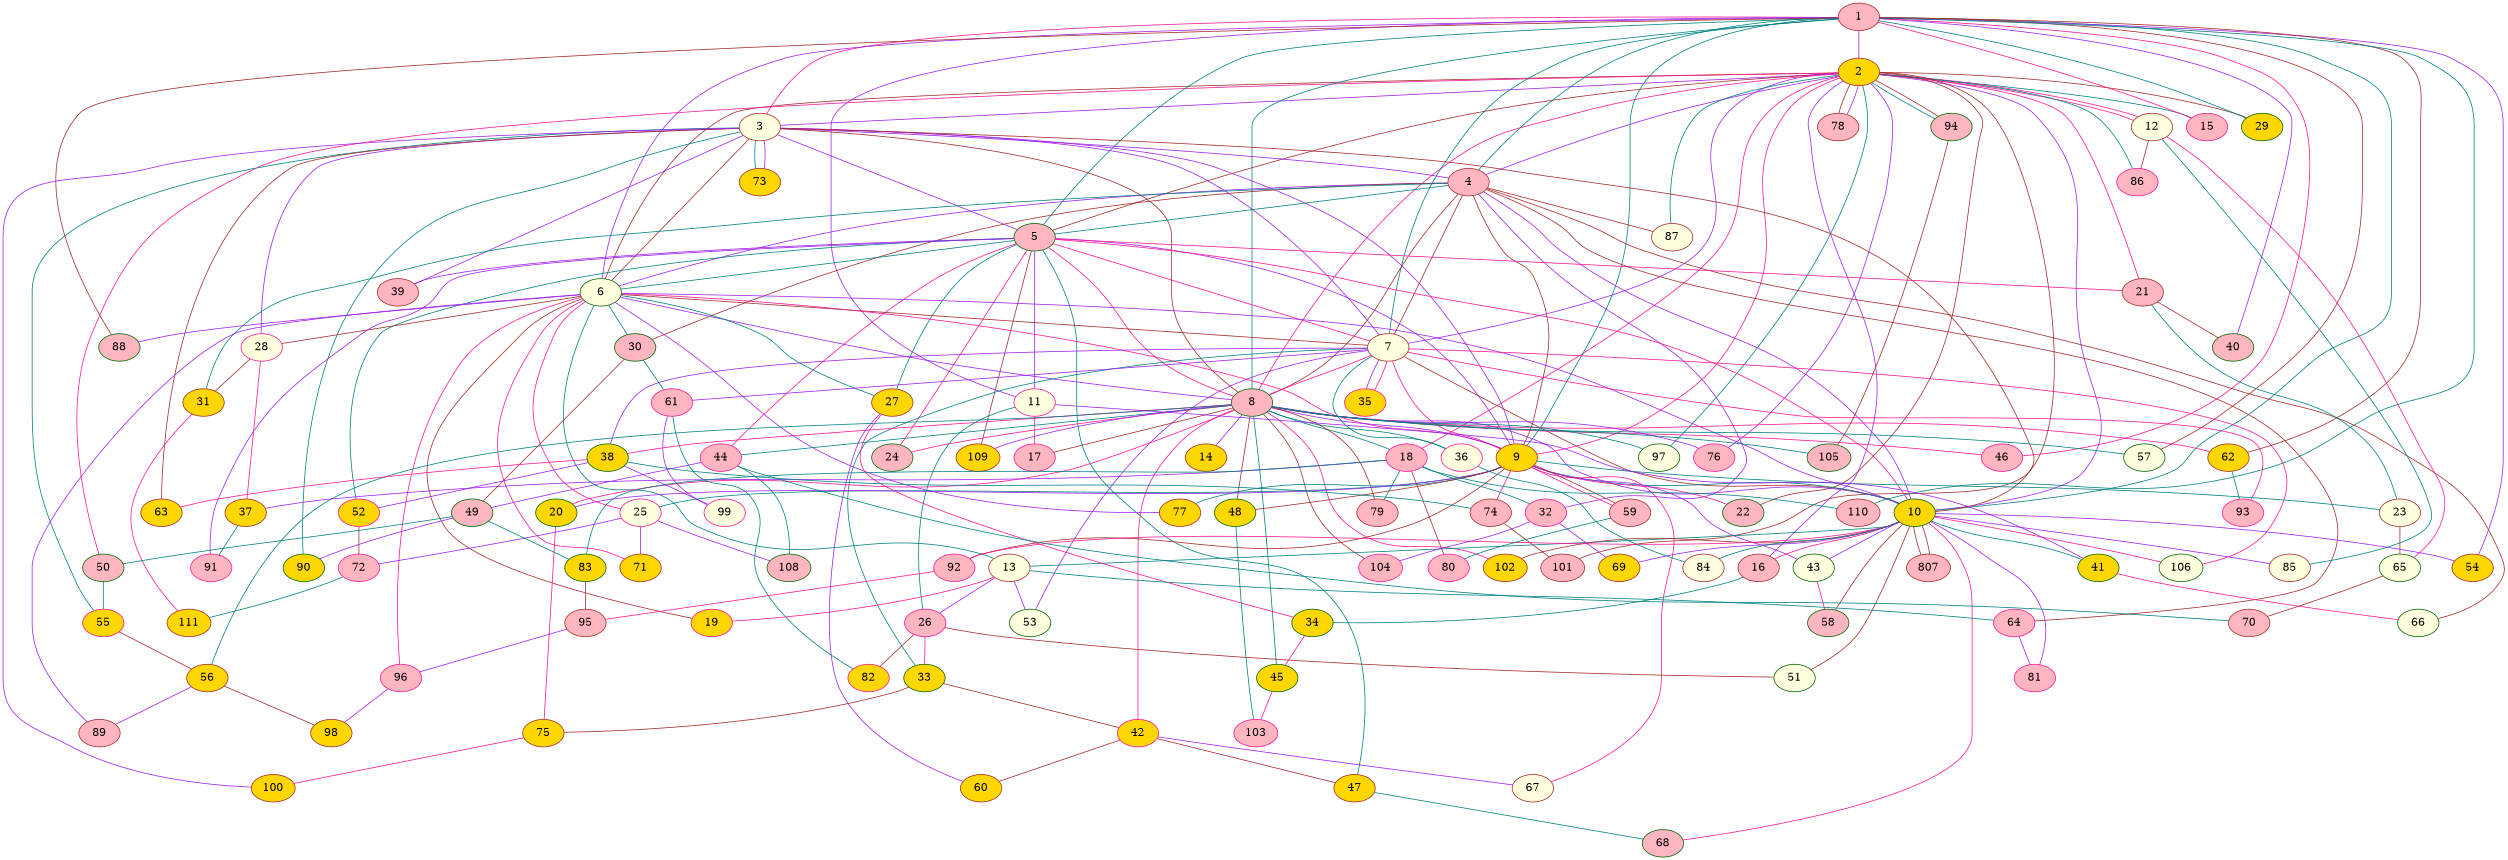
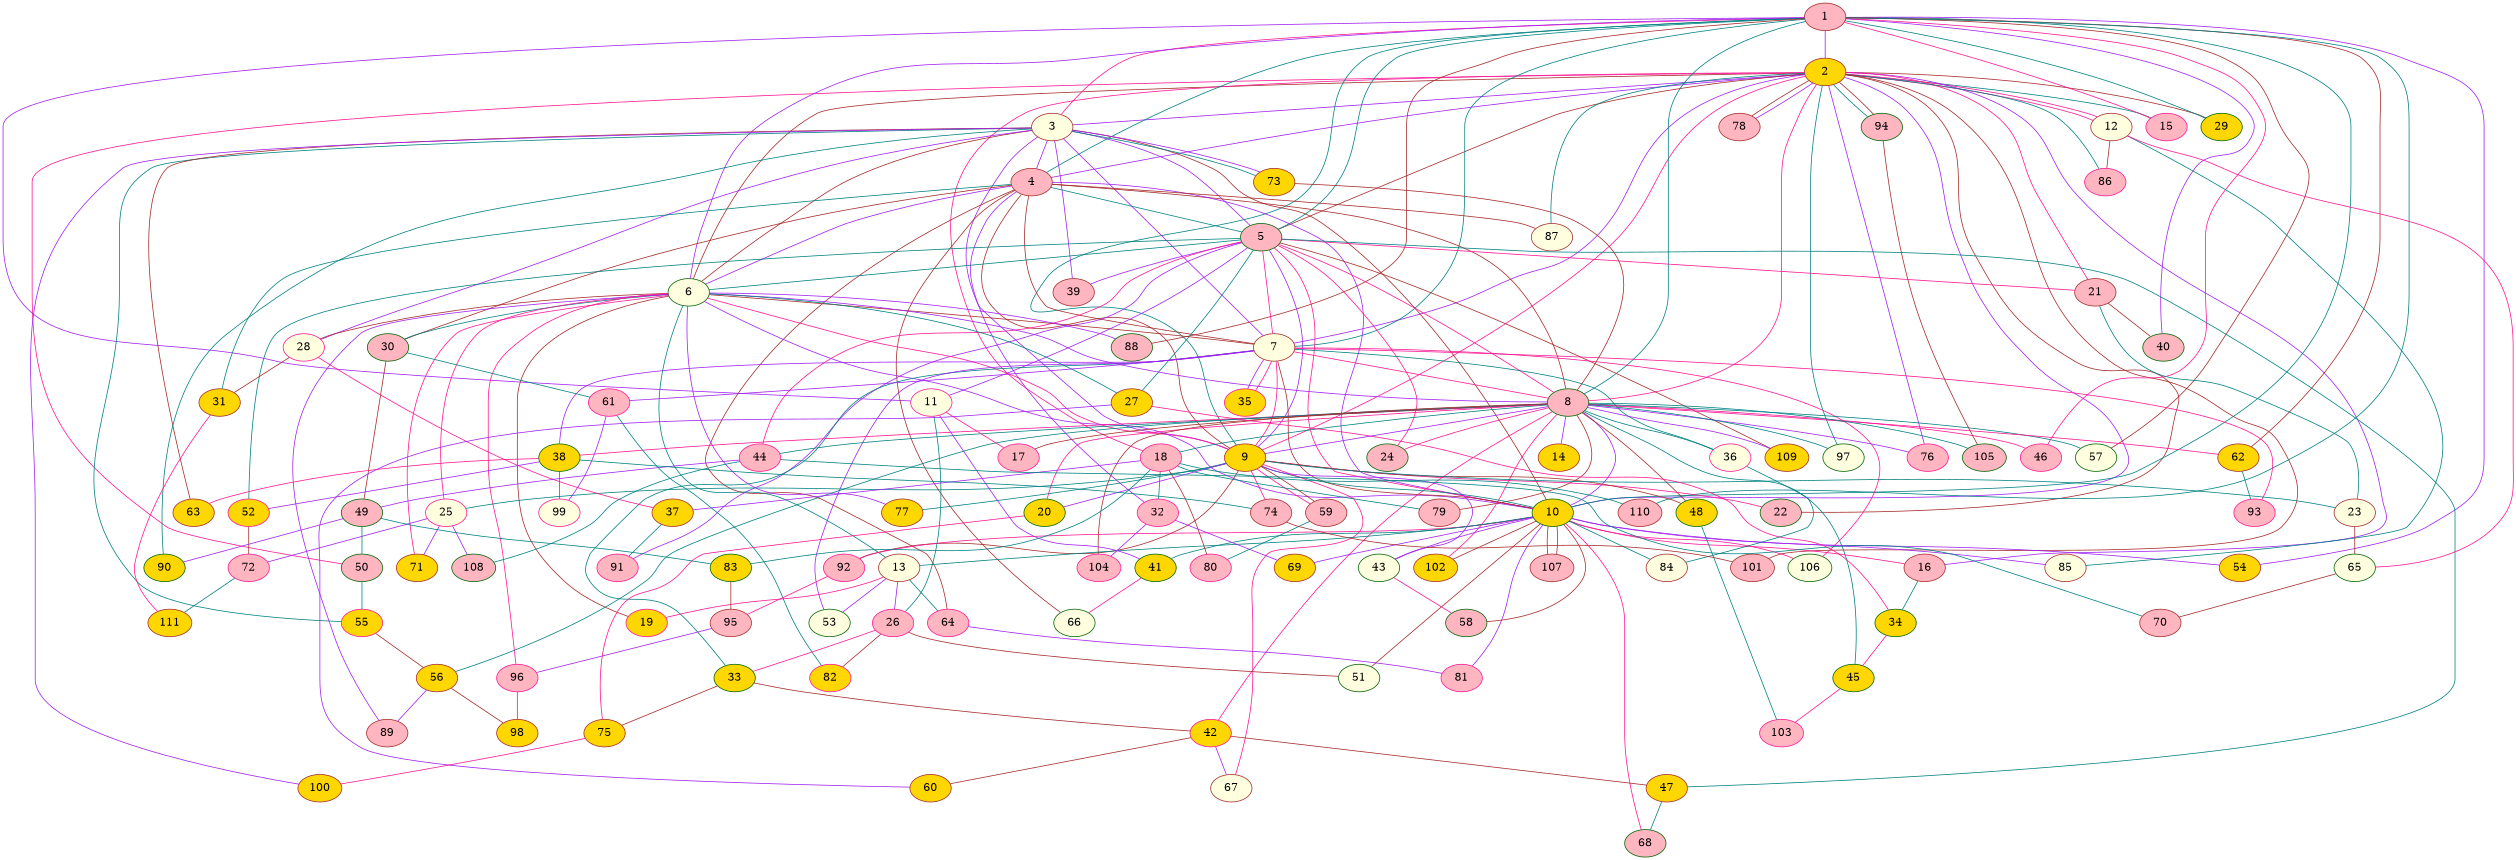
(1078, 170) -> (1536, 209)
(1929, 568) -> (1552, 568)
